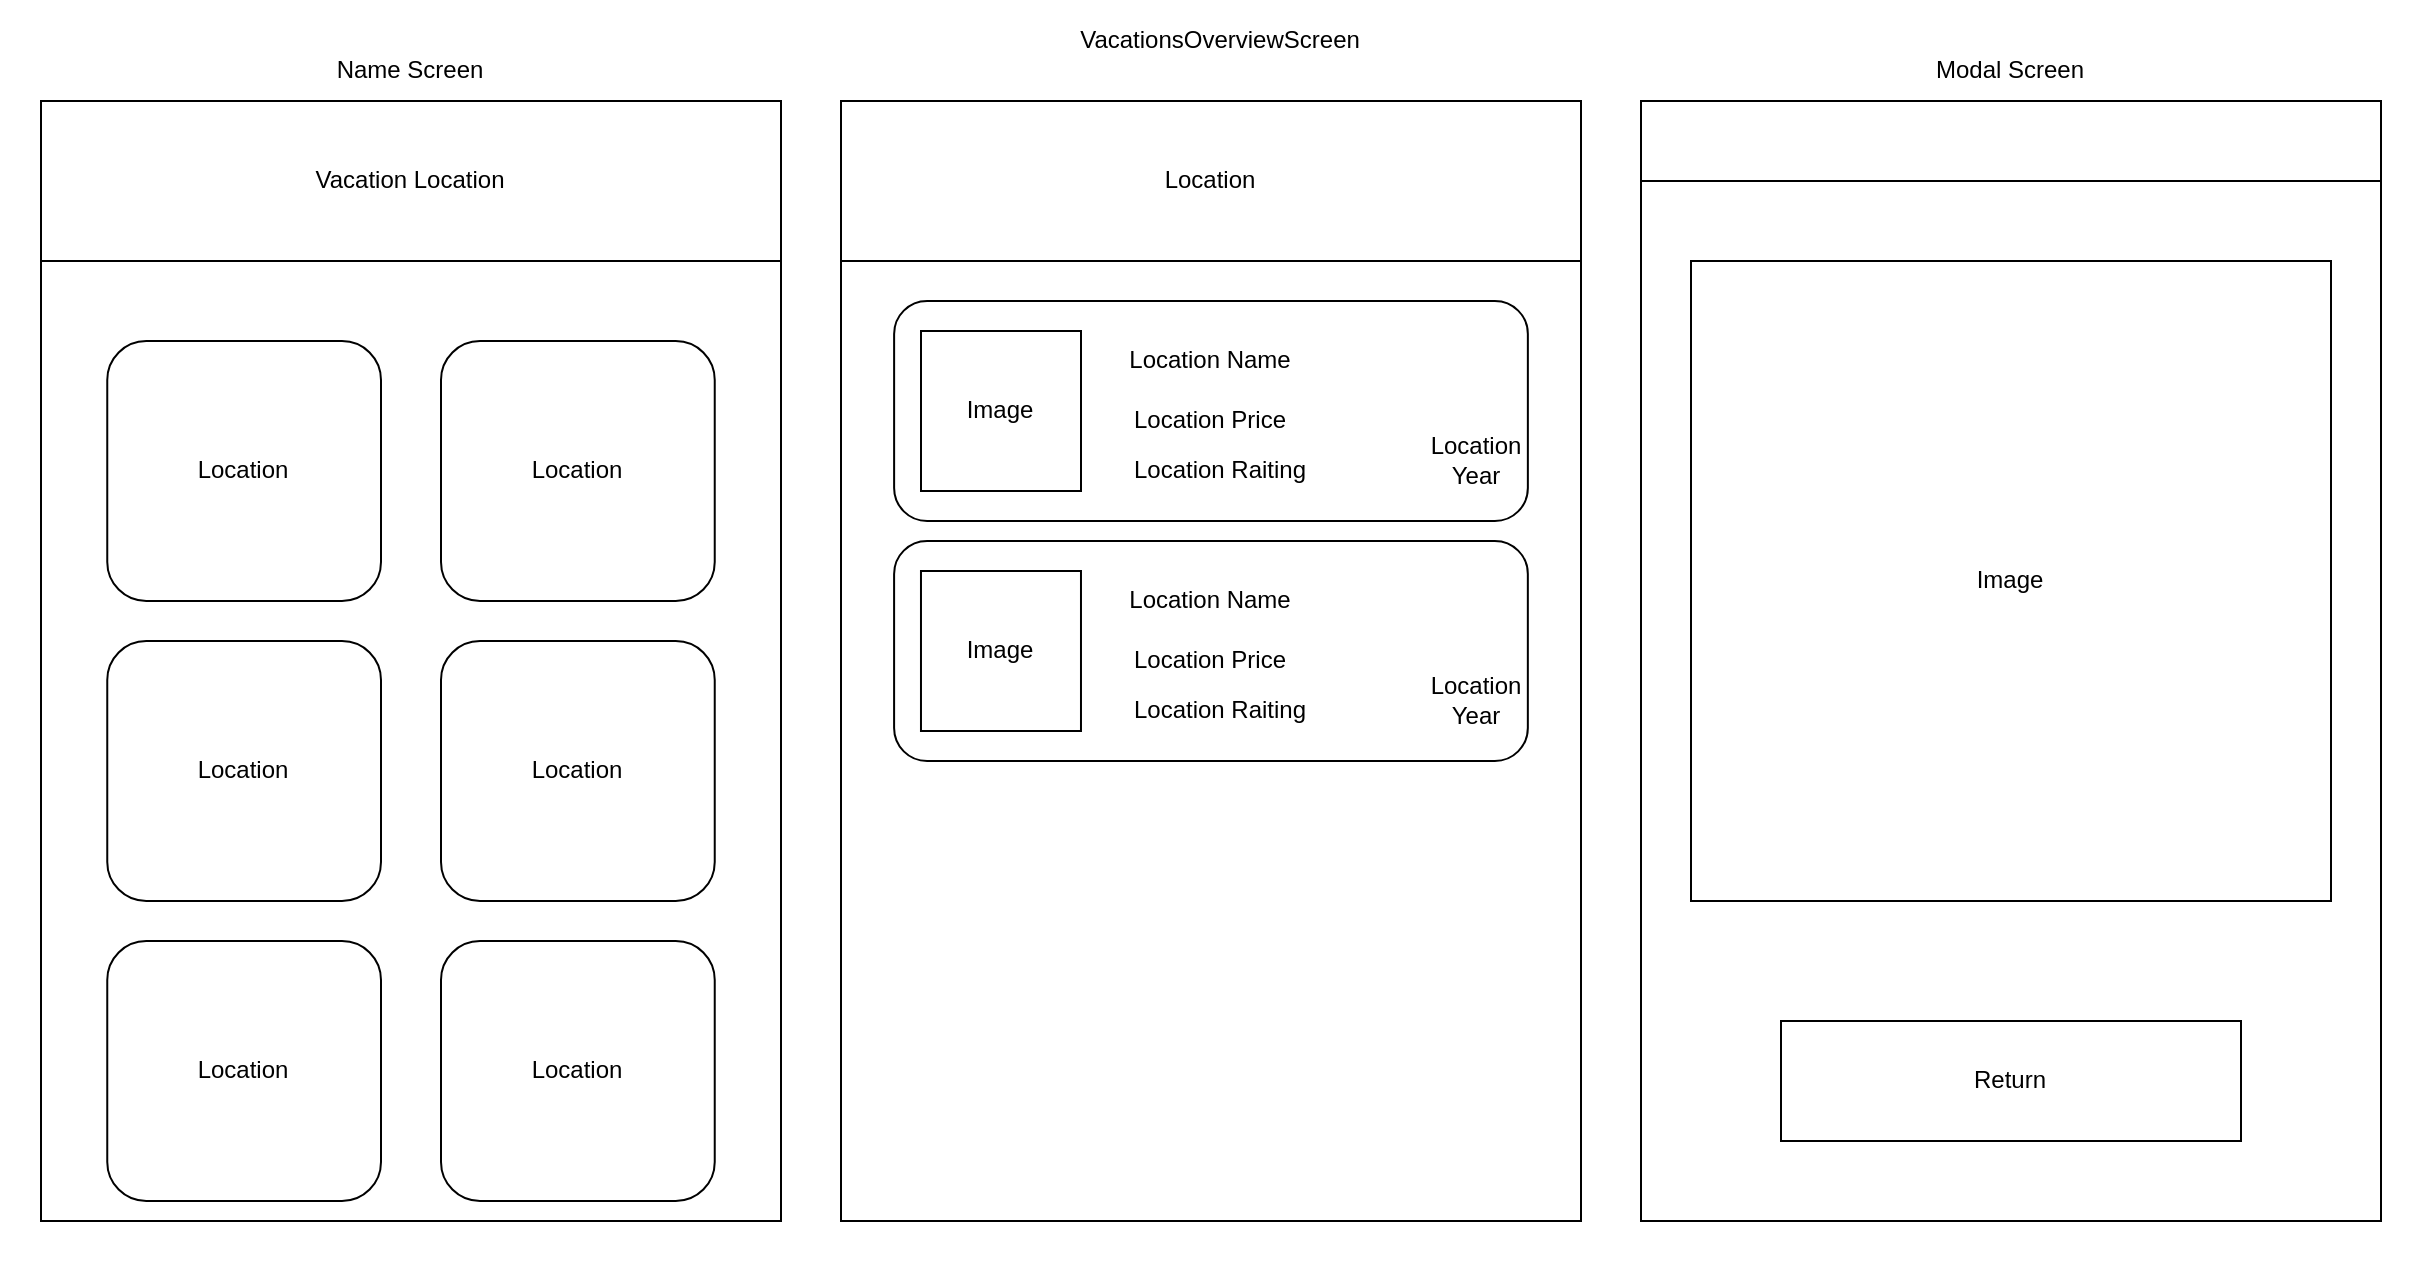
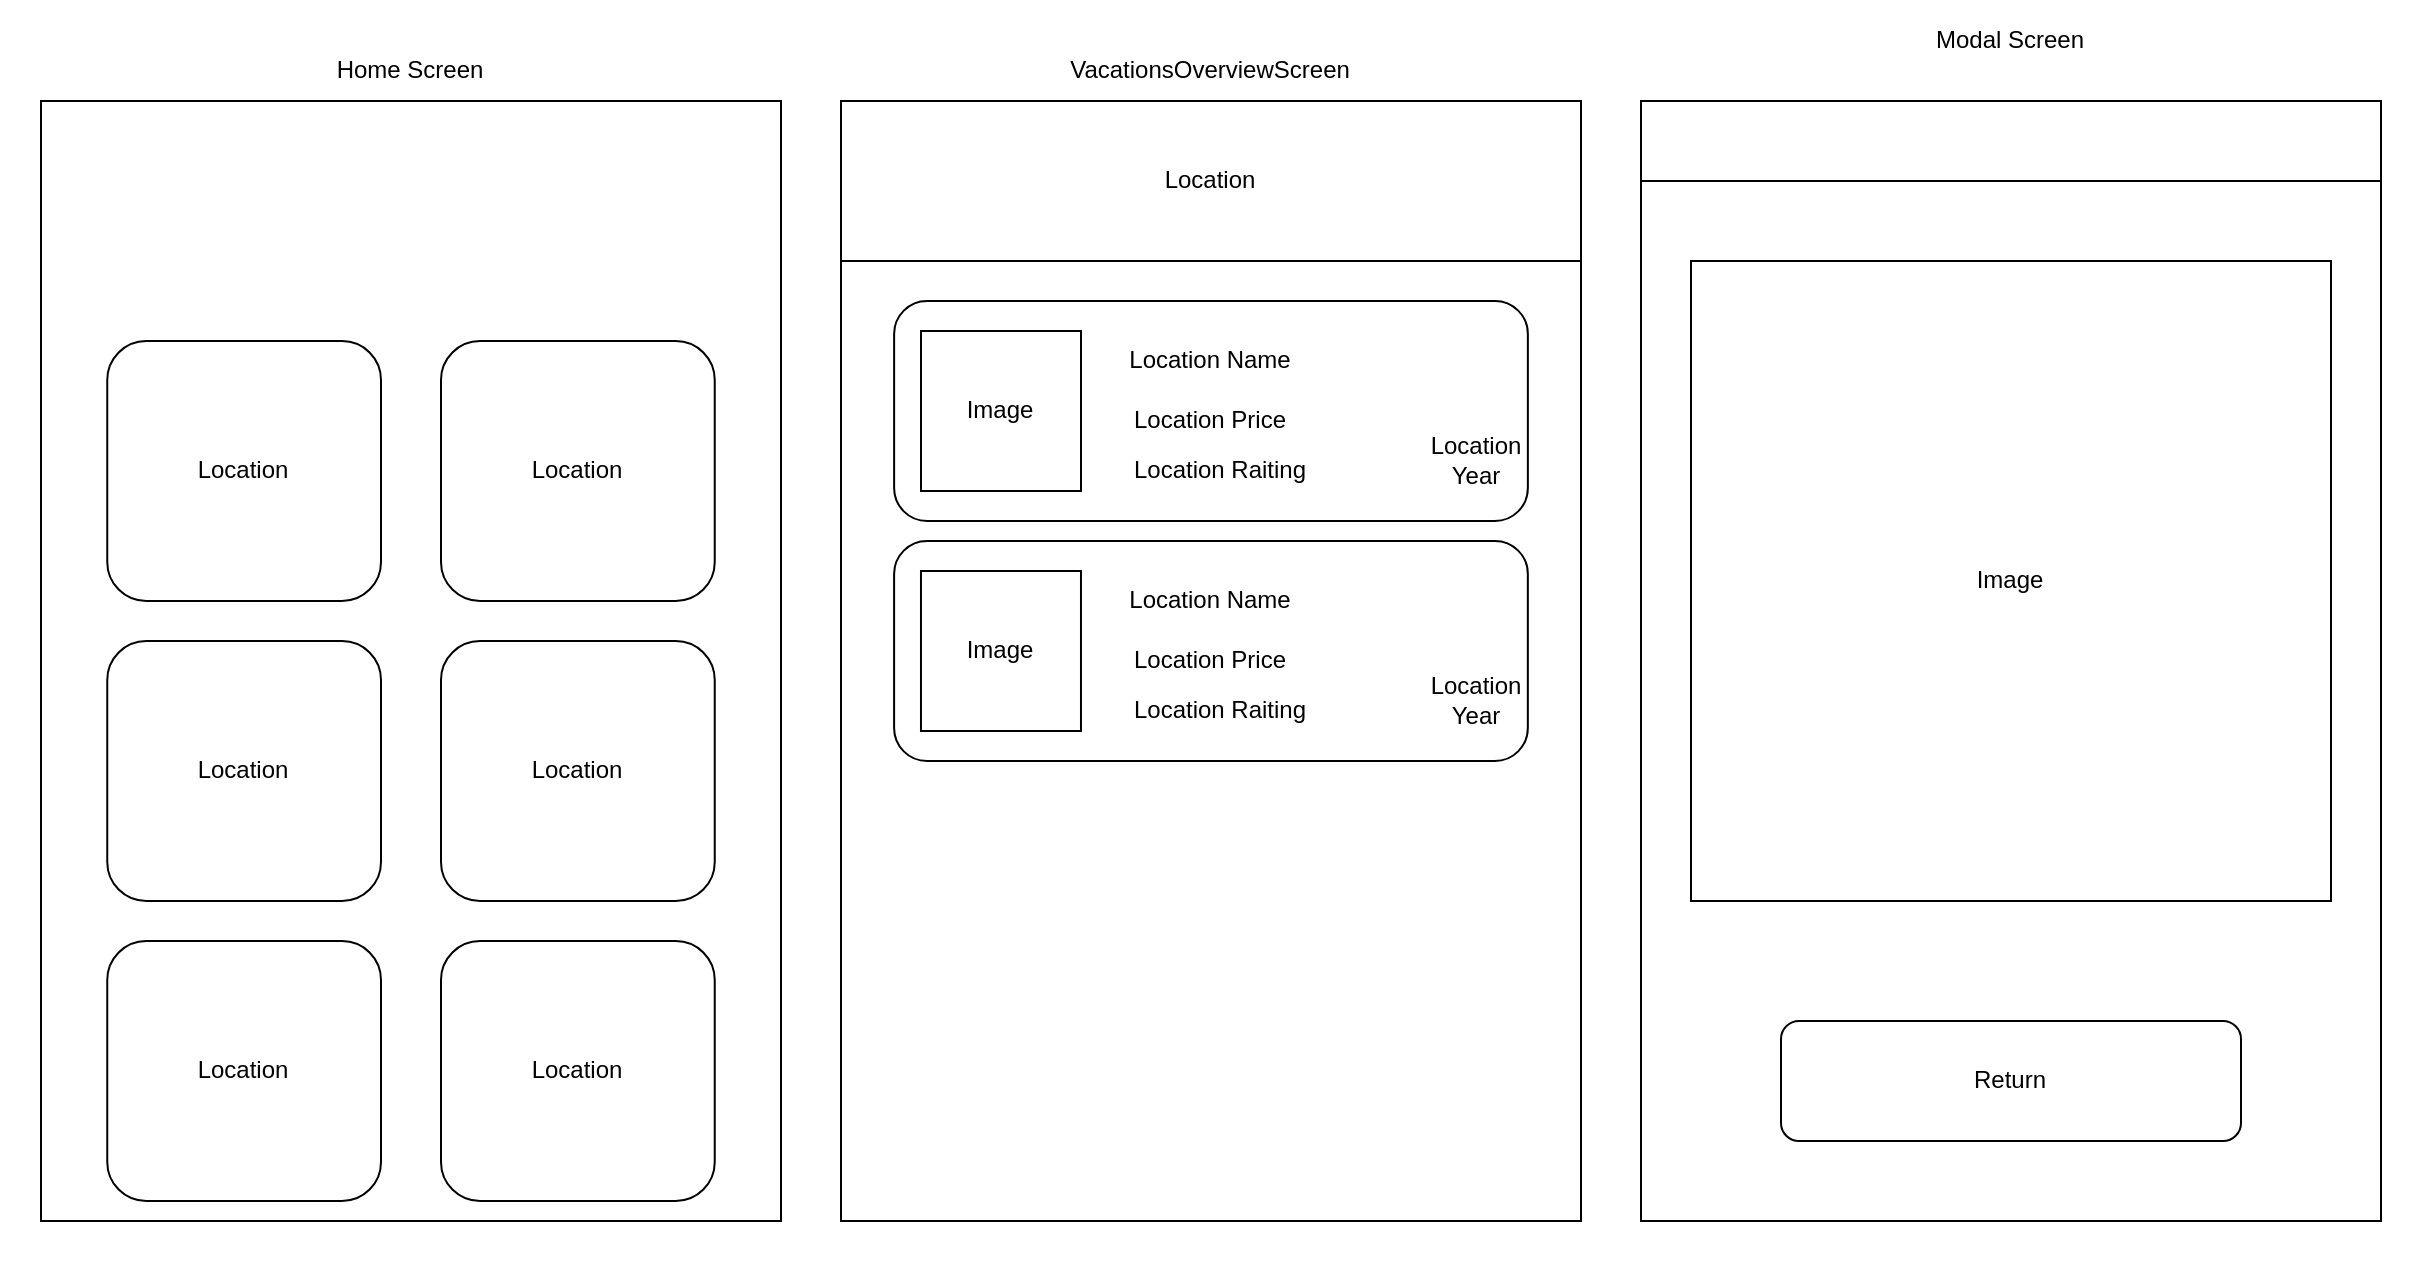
(1221, 41) -> (1211, 71)
(411, 71) -> (411, 71)
(2011, 71) -> (2011, 41)
(411, 181) -> none
(2011, 1081) -> (2011, 1081)
